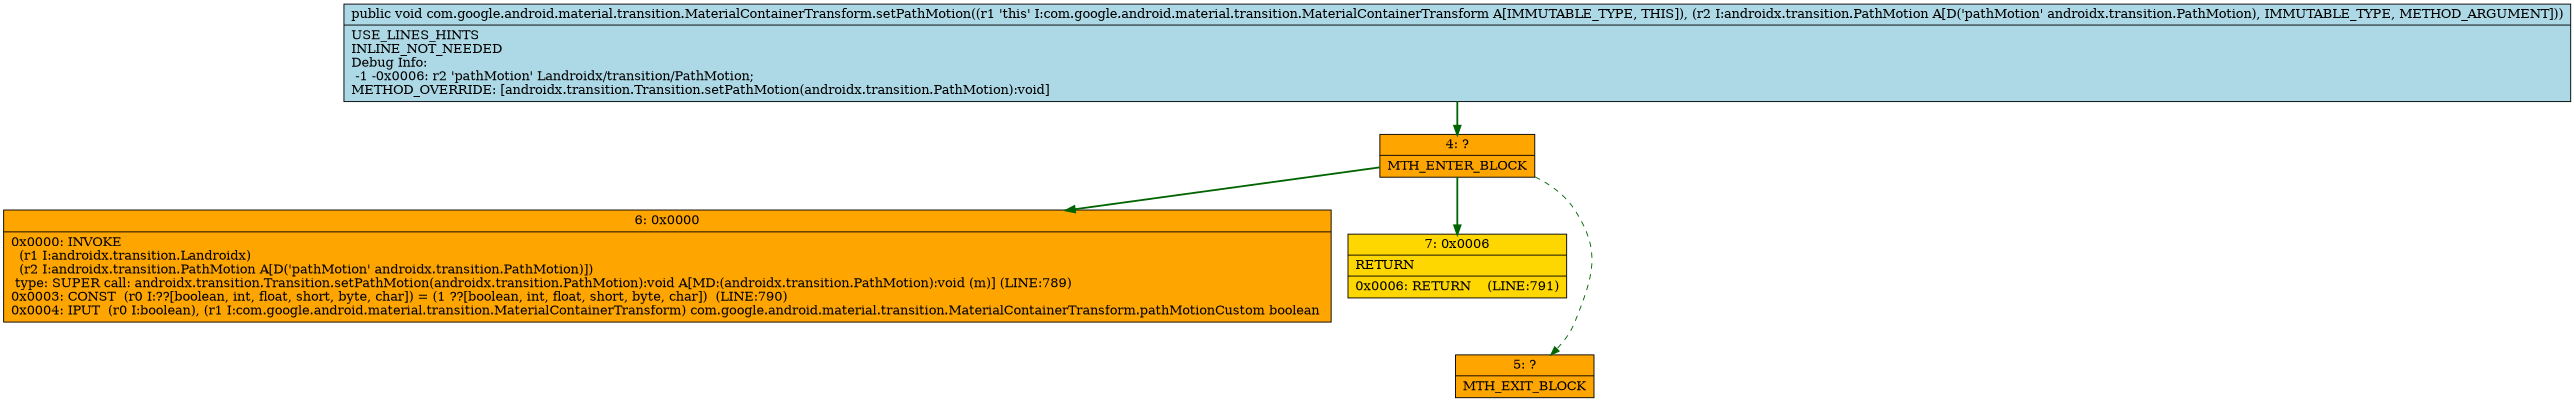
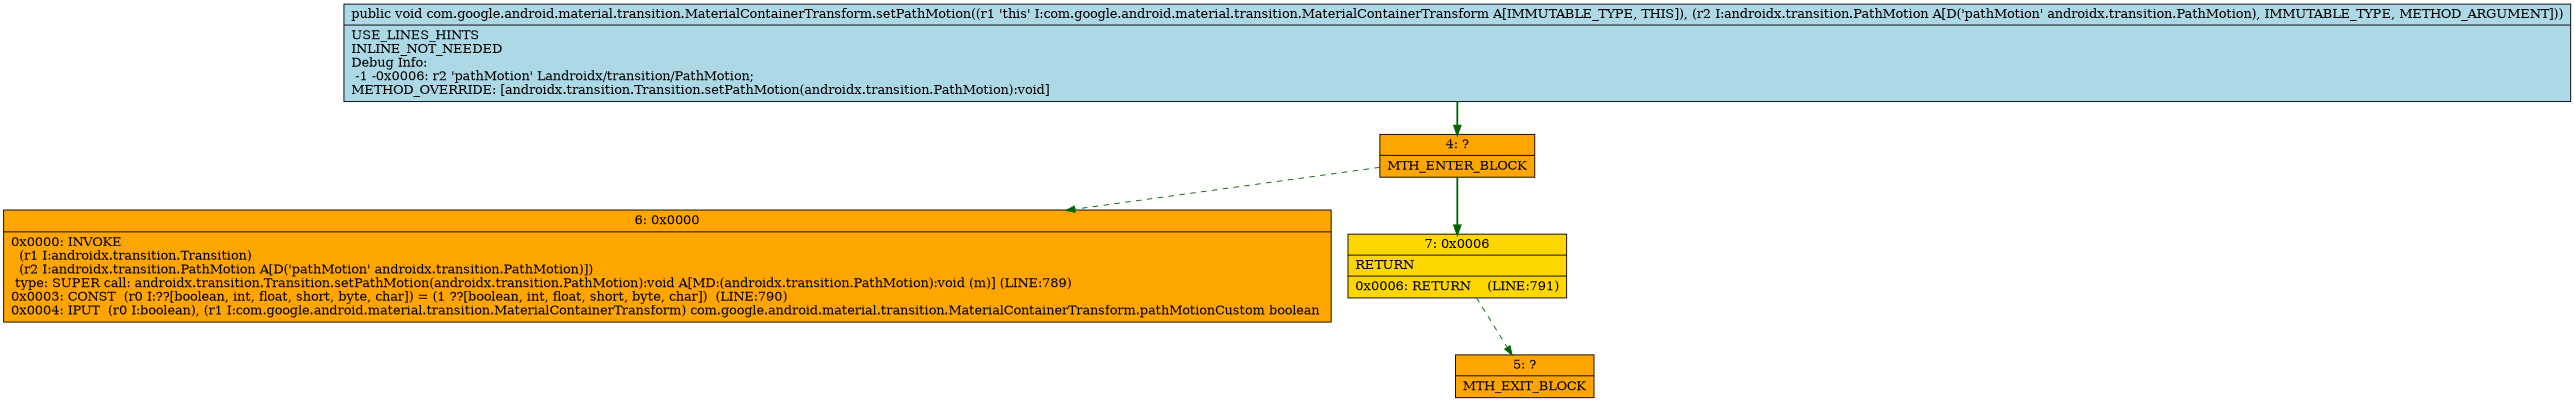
(1227, 188) -> (1227, 188)
(131, 256) -> (132, 256)
(1592, 256) -> (1492, 322)
